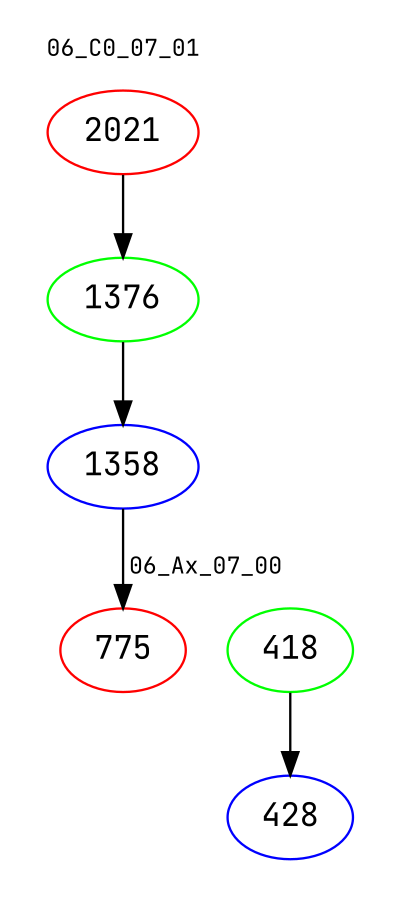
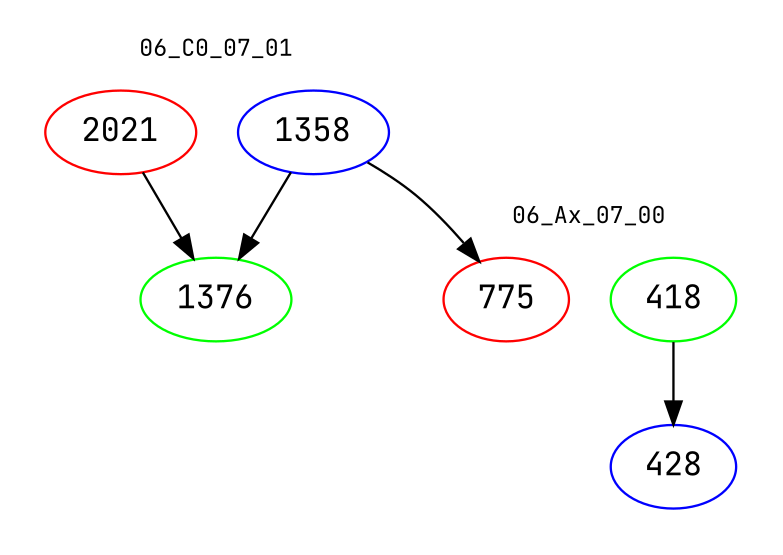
(123, 372) -> (271, 205)
